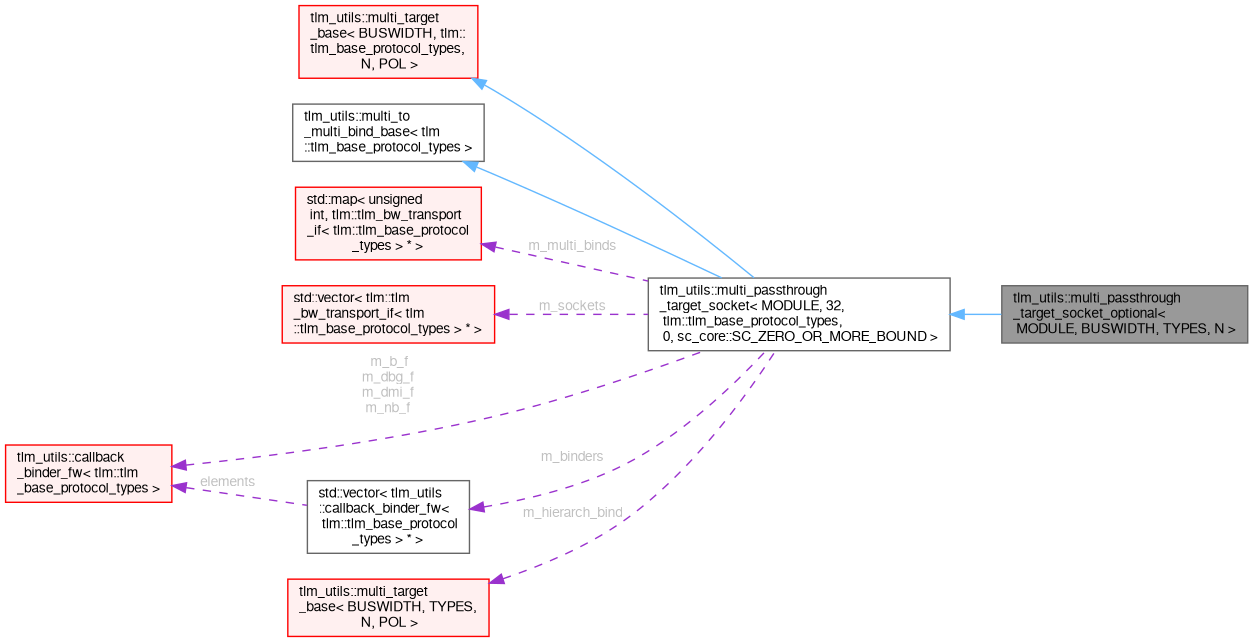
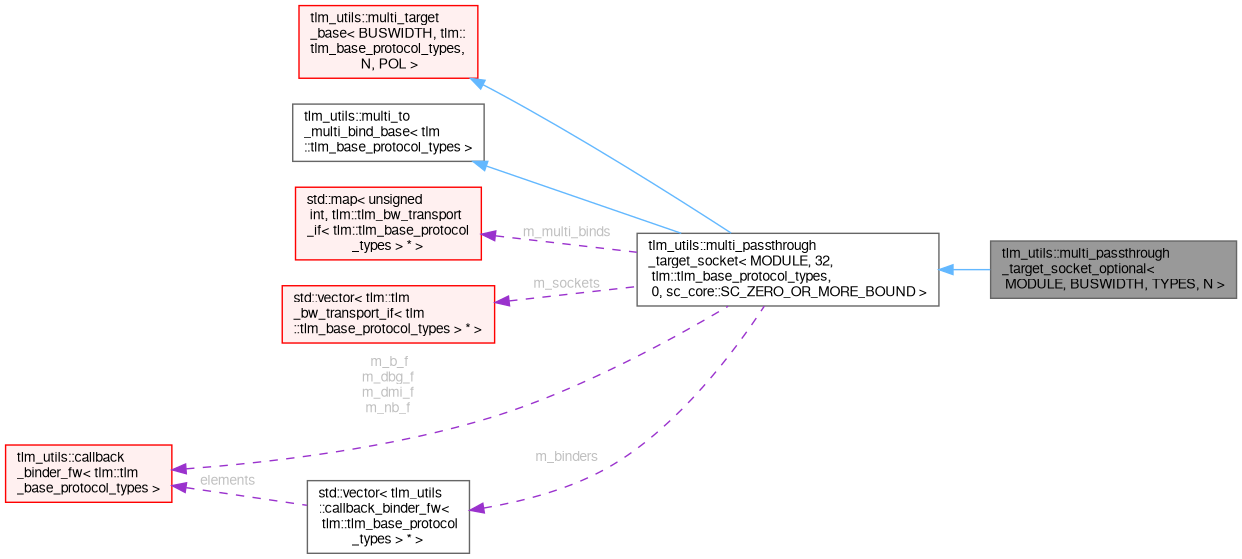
(388, 608) -> none
